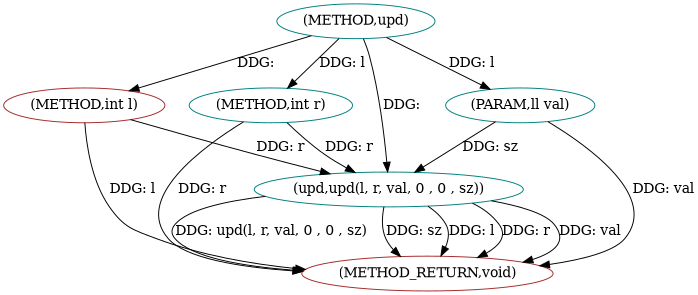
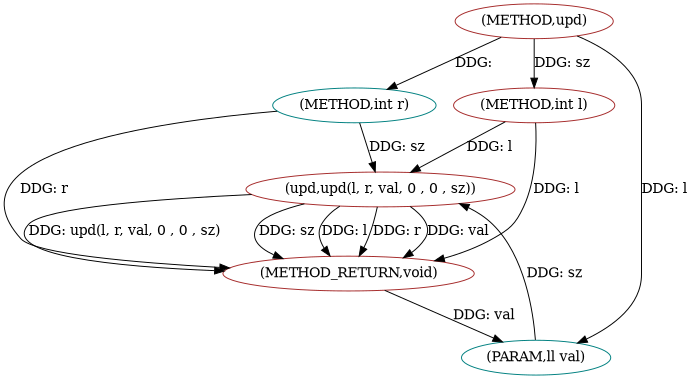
(356, 21) -> (534, 21)
(258, 63) -> (562, 63)
(342, 63) -> (476, 63)
(379, 100) -> none
(281, 147) -> (490, 147)
(349, 147) -> (397, 147)
(389, 189) -> (380, 189)
(632, 203) -> (439, 314)
